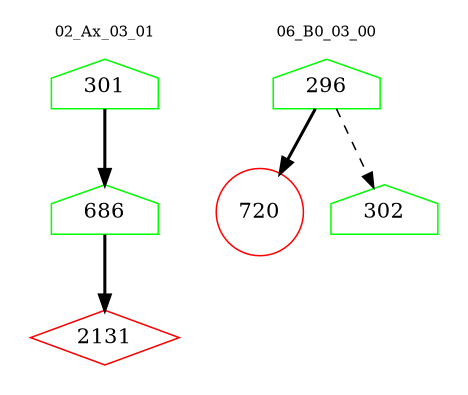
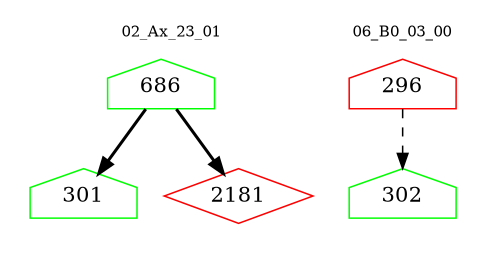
(105, 33) -> (172, 33)
(327, 87) -> (403, 87)
(105, 139) -> (127, 135)
(260, 212) -> none
(105, 338) -> (239, 196)
